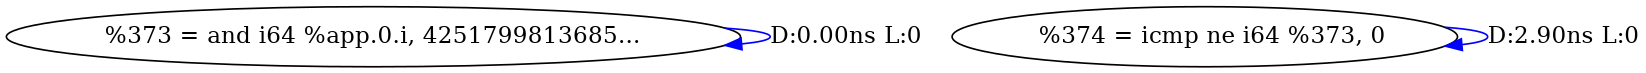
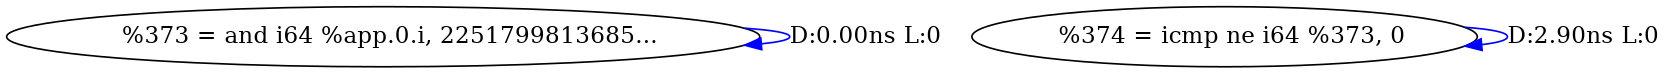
(373, 37) -> (383, 37)
